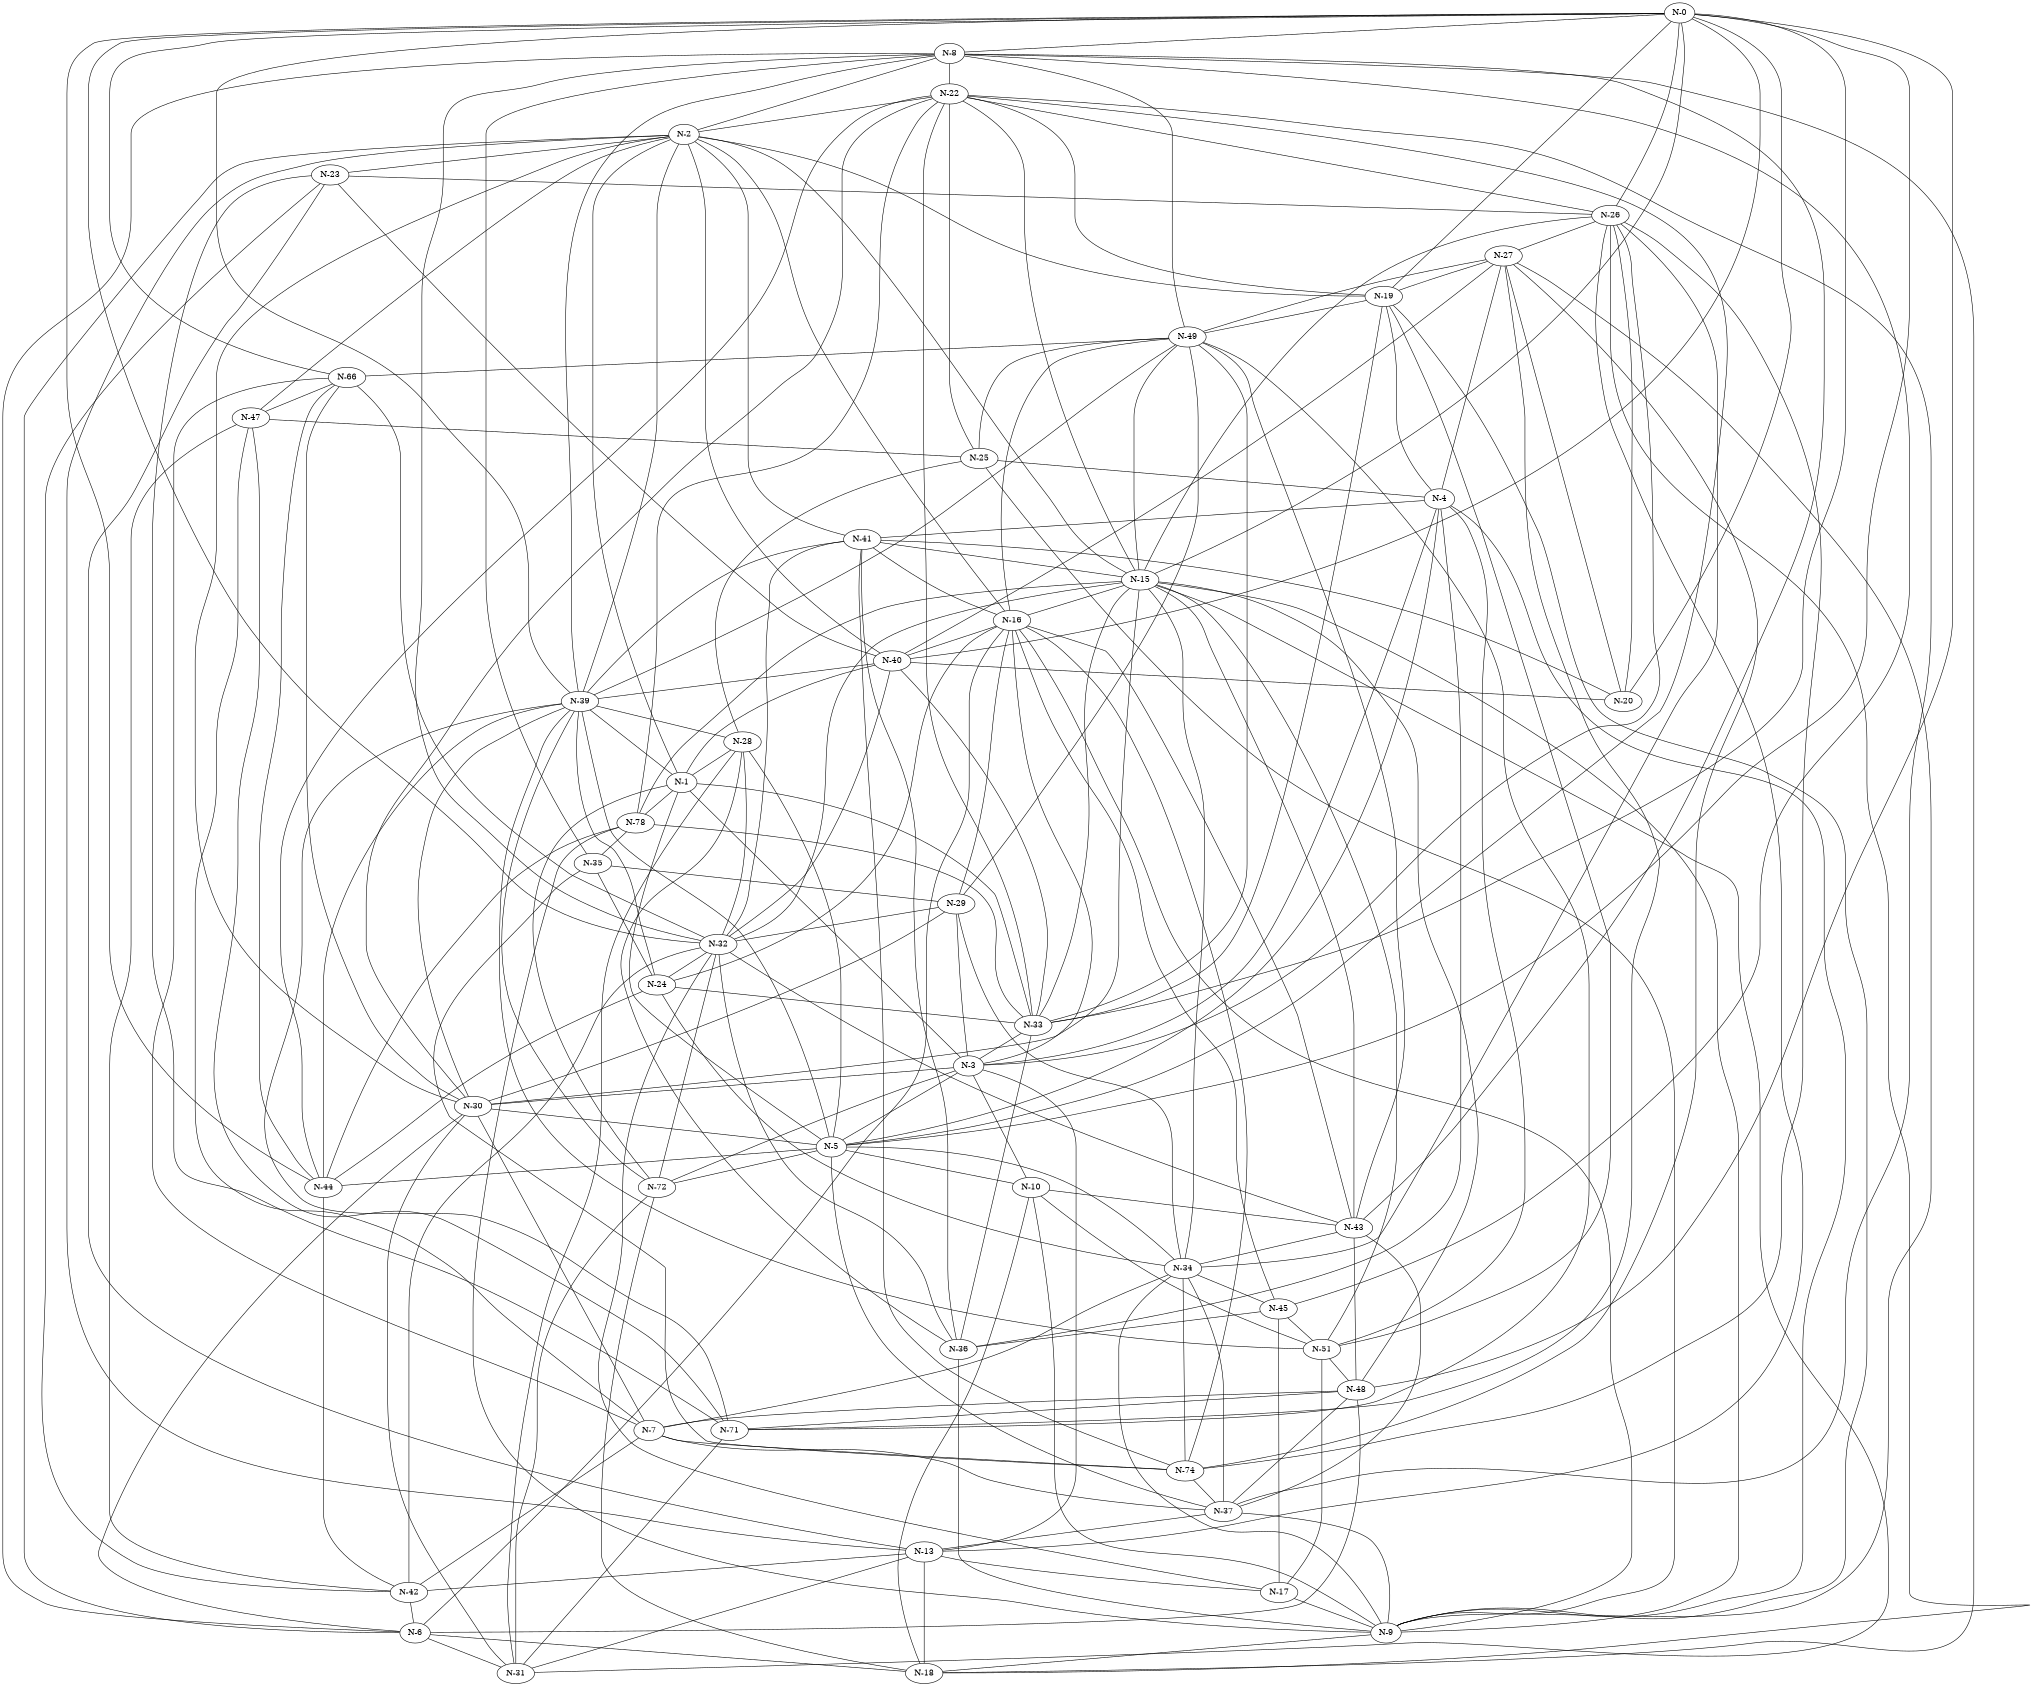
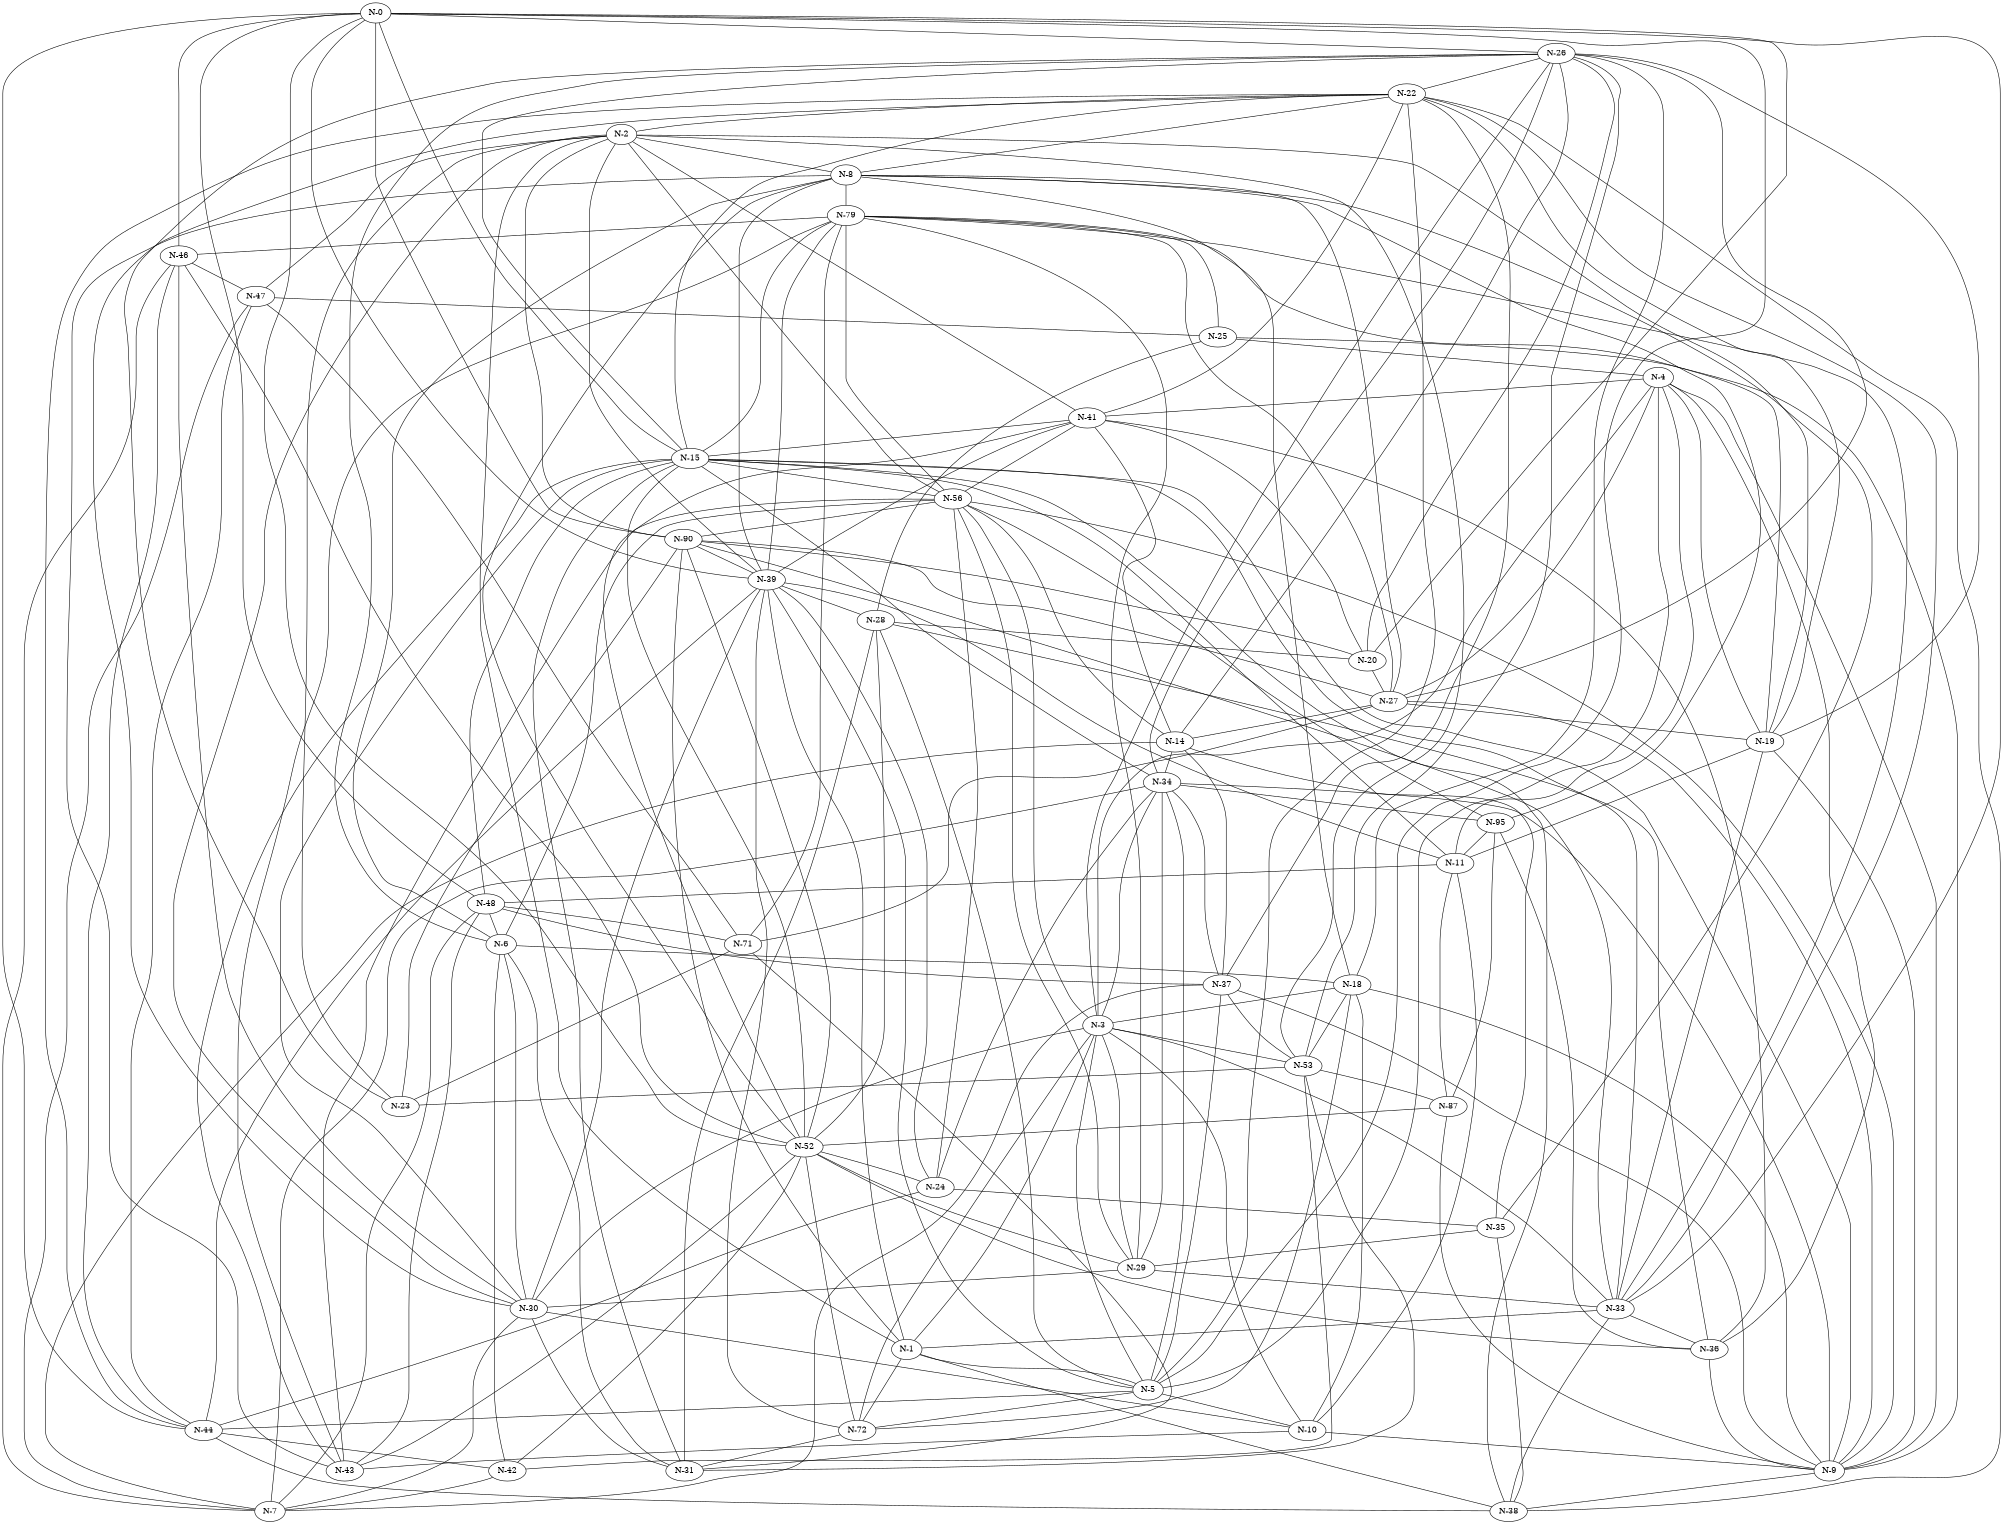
(1315, 33) -> (1320, 229)
(1539, 148) -> (1974, 323)
(950, 279) -> (1290, 296)
(930, 333) -> none
(1187, 337) -> (846, 215)
(347, 377) -> (179, 256)
(1012, 620) -> (953, 499)
(892, 661) -> (683, 539)
(712, 762) -> (1122, 641)
(24, 802) -> (525, 96)
(636, 823) -> (1509, 1511)
(718, 944) -> (804, 1147)
(46, 966) -> none
(845, 1005) -> (1376, 1289)
none -> (1224, 1005)
(110, 1094) -> (152, 871)
(654, 1127) -> (918, 1370)
(266, 1128) -> none
(1268, 1248) -> (1120, 901)
(1279, 1309) -> (1496, 823)
(1322, 1349) -> (1455, 863)
(1402, 1405) -> none
(1185, 1471) -> (1175, 742)
(924, 1552) -> (1303, 1066)
(1279, 1592) -> (1448, 1106)
